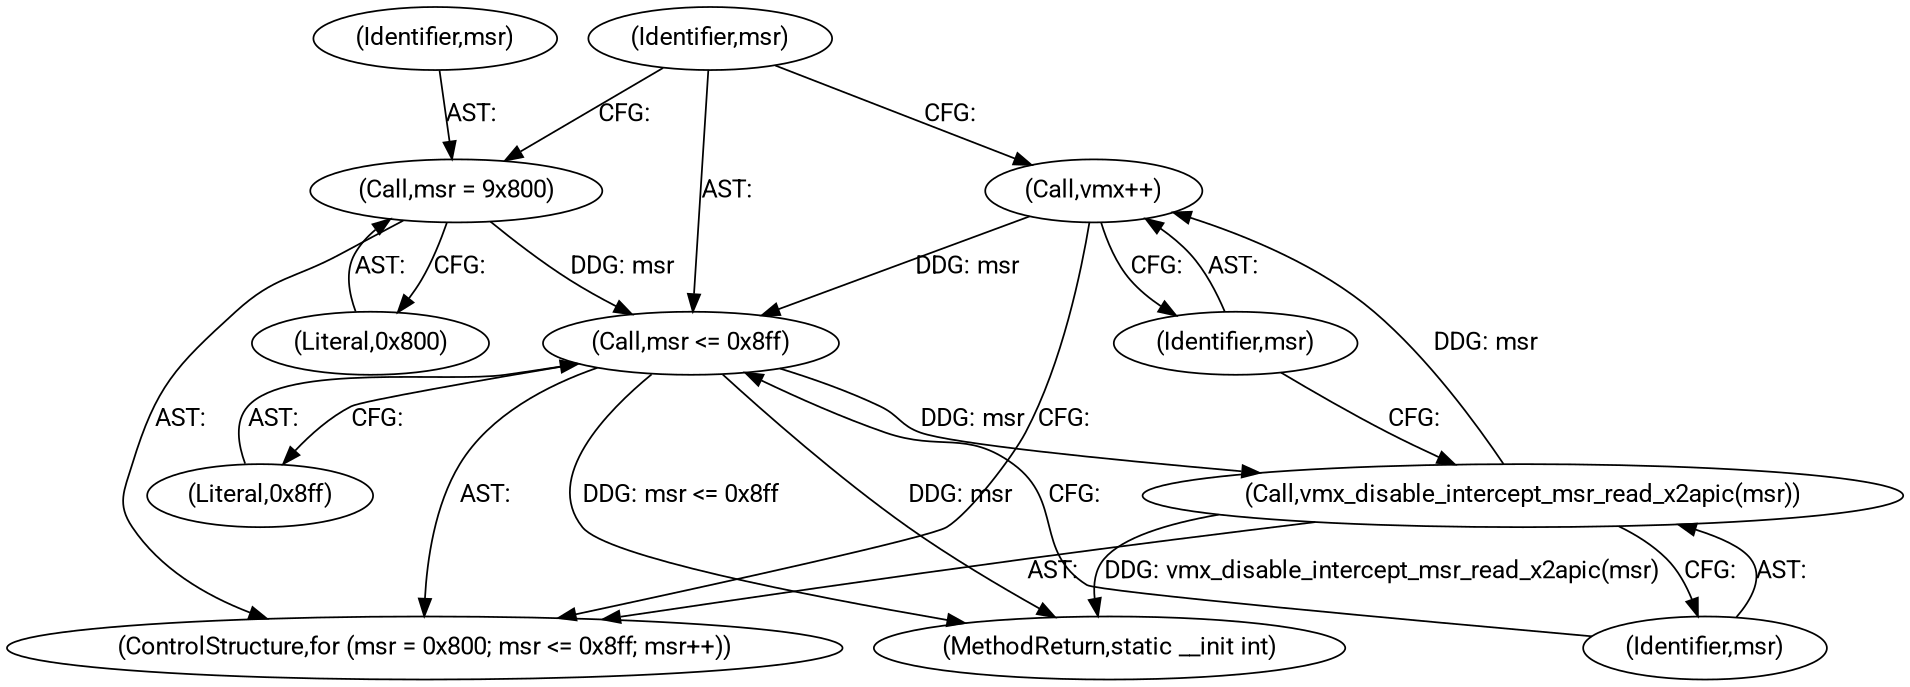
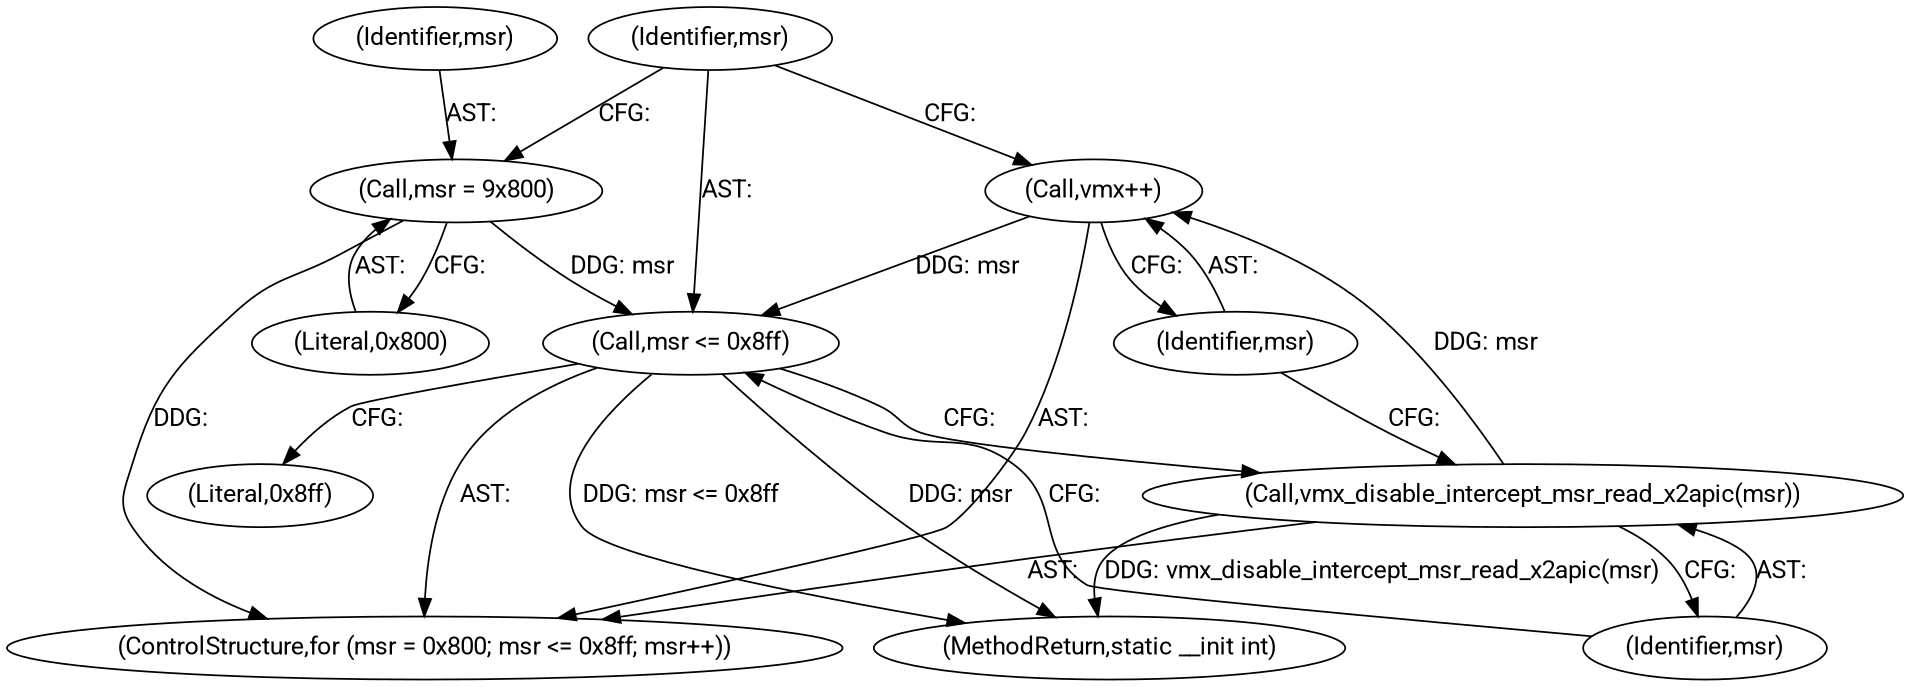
(372, 377) -> none
(185, 419) -> (185, 419)
(973, 419) -> (973, 419)
(1068, 419) -> (1068, 419)
